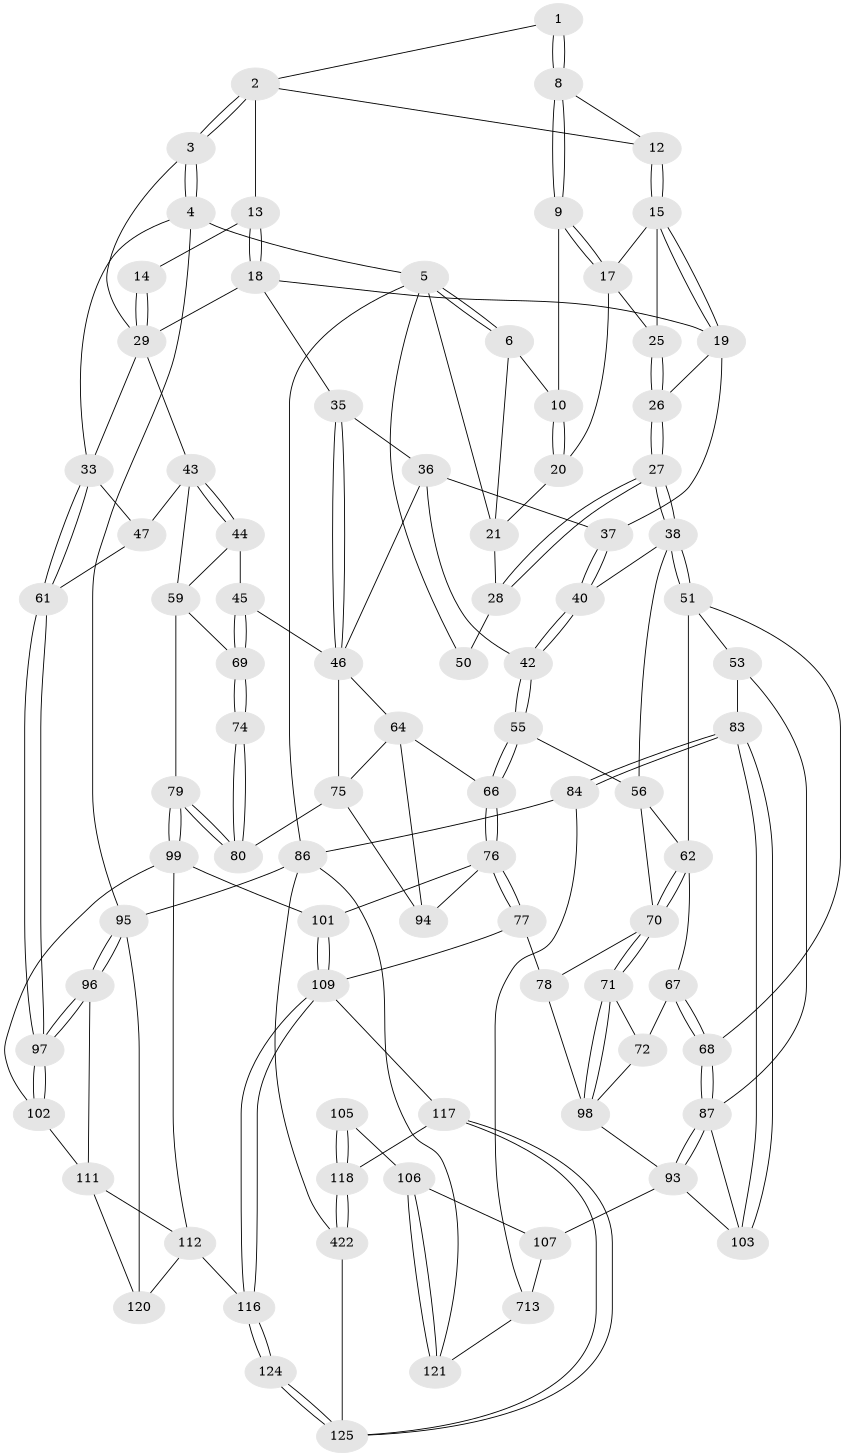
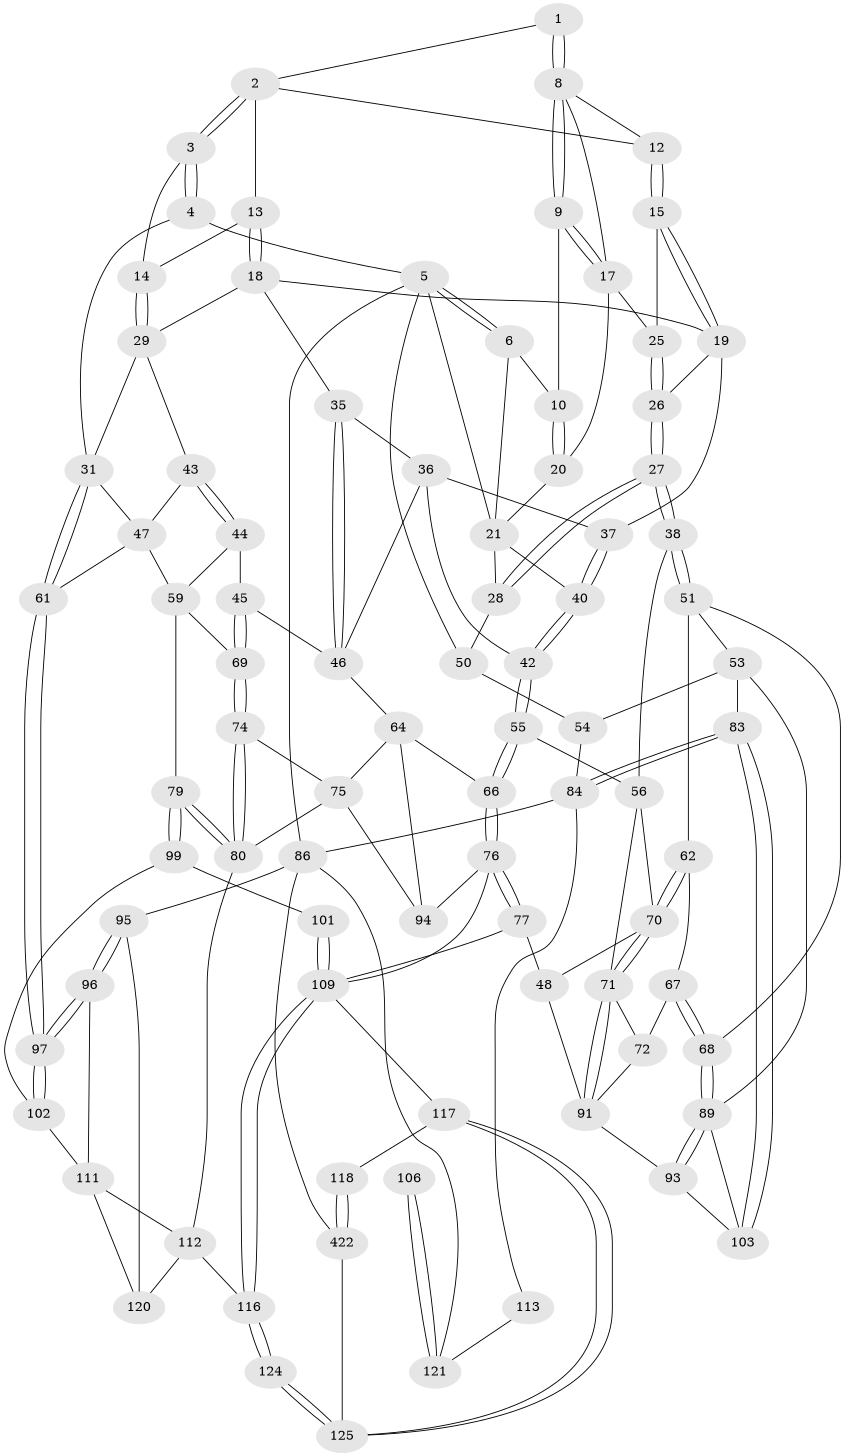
(118, 238) -> (154, 209)
(632, 245) -> (591, 179)
(89, 470) -> (89, 470)
(183, 535) -> (159, 567)
(101, 545) -> none
(627, 567) -> (539, 568)
(339, 728) -> (285, 757)
none -> (583, 728)
(664, 825) -> (624, 889)
(411, 888) -> (450, 942)
(544, 986) -> (544, 986)
(173, 1051) -> (207, 1049)
(342, 1114) -> none
(586, 1114) -> (586, 1114)
(707, 1114) -> (707, 1114)
(545, 1243) -> none
(528, 1308) -> (528, 1308)
